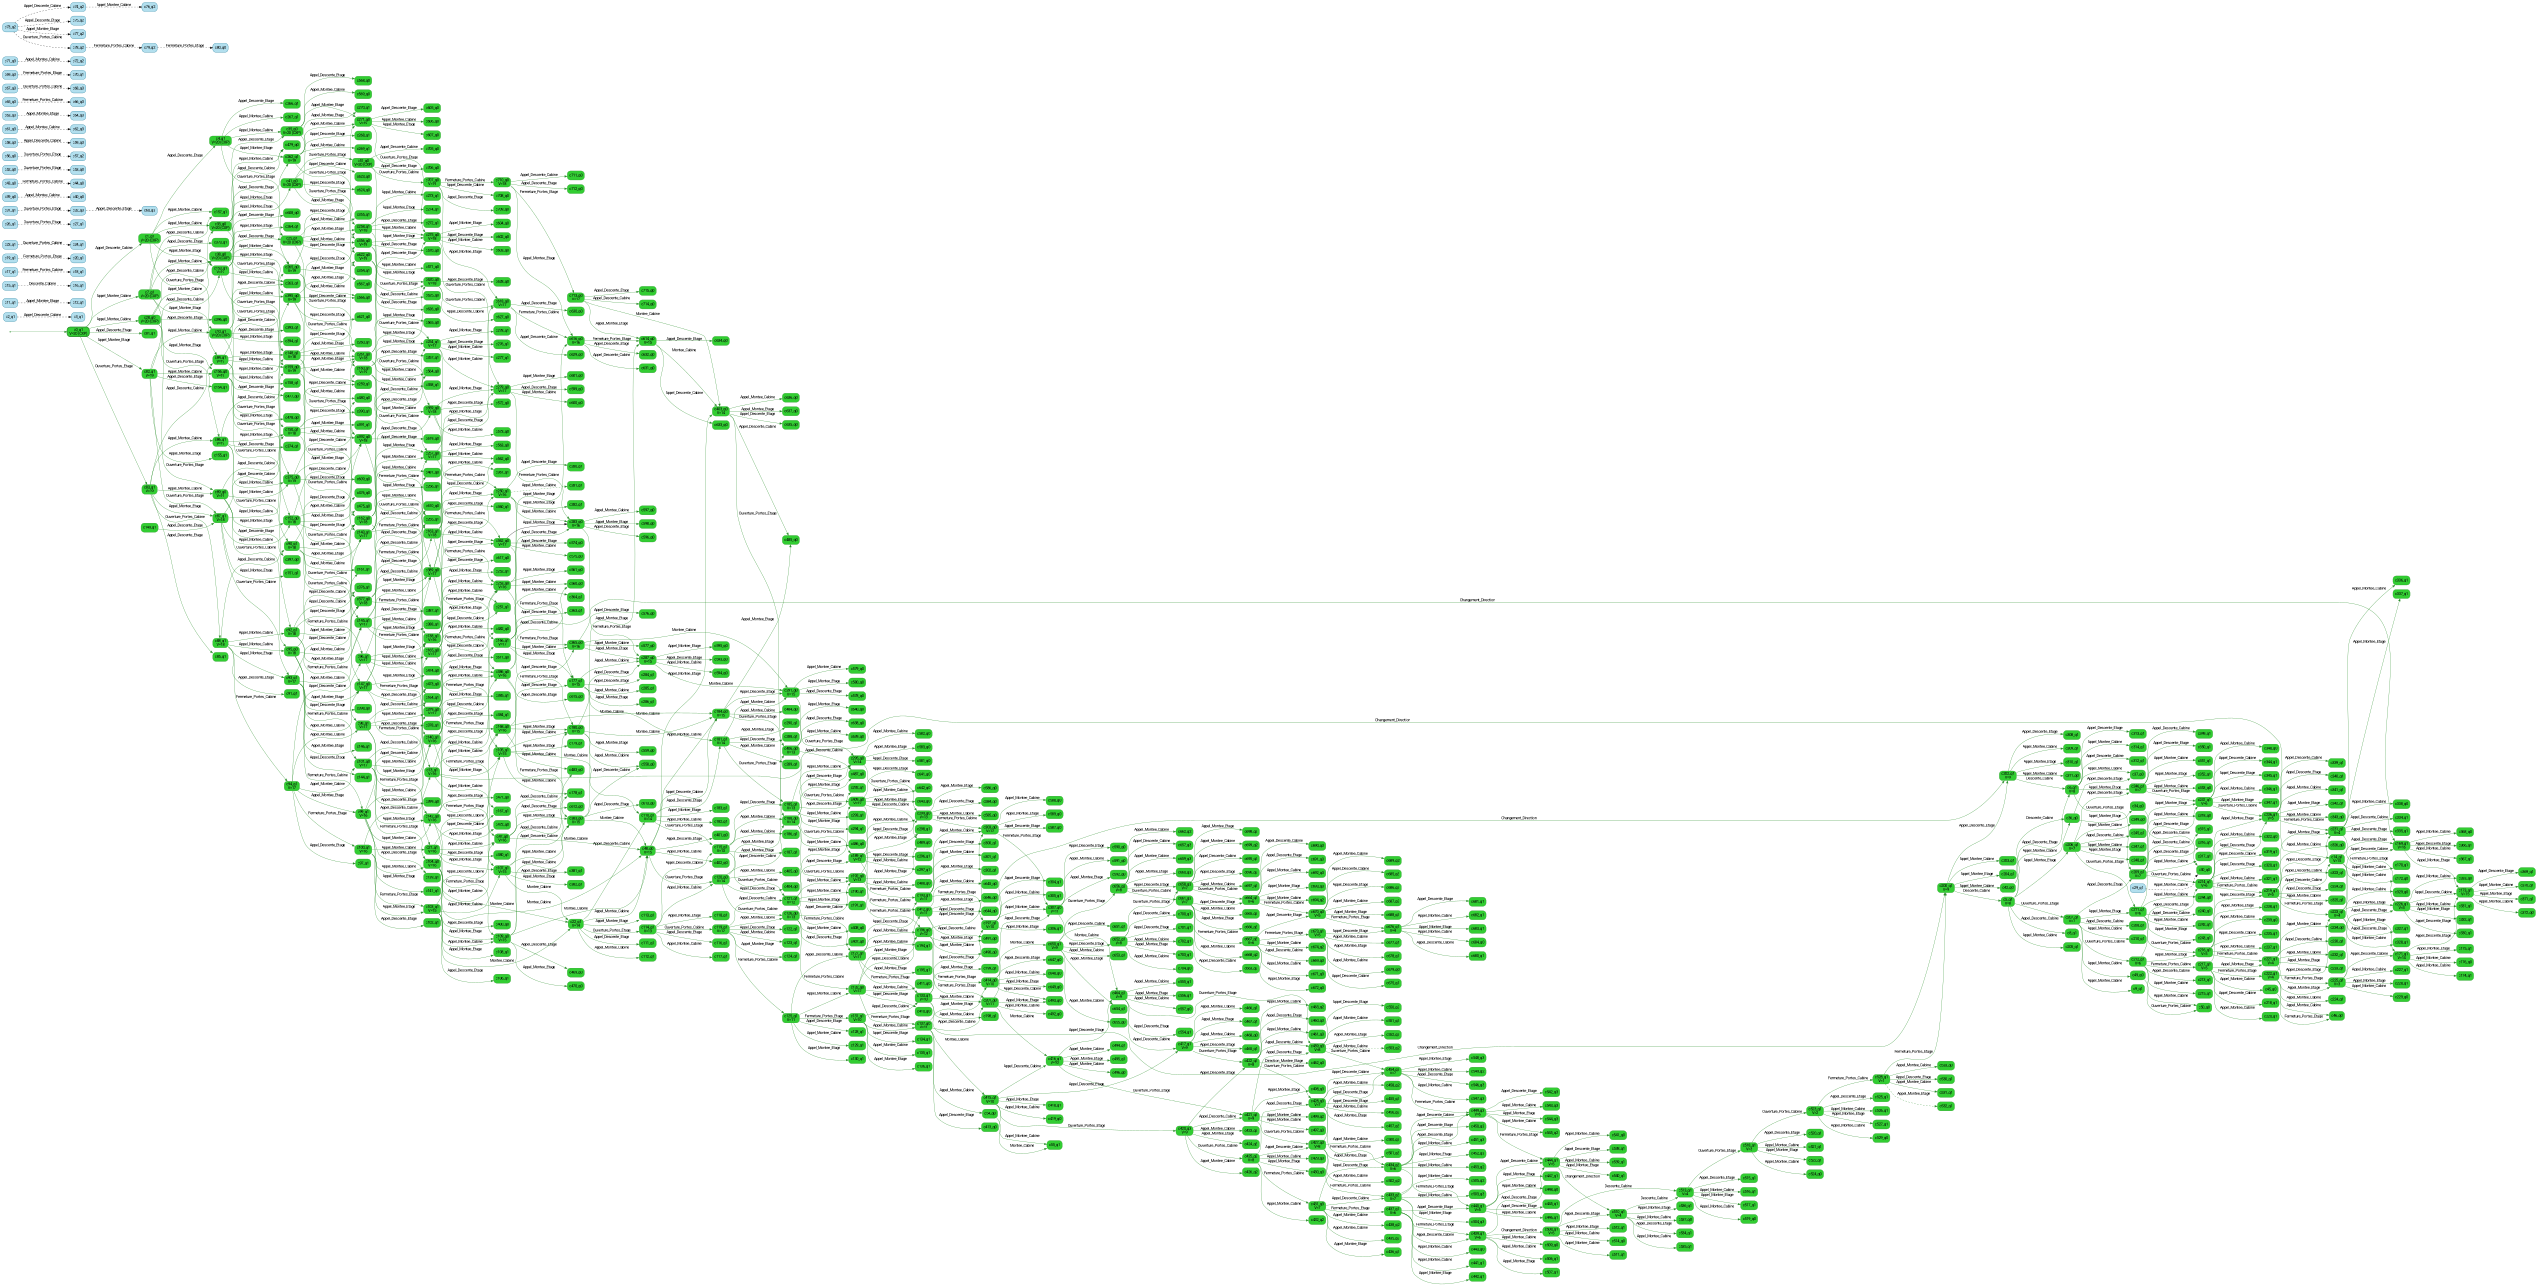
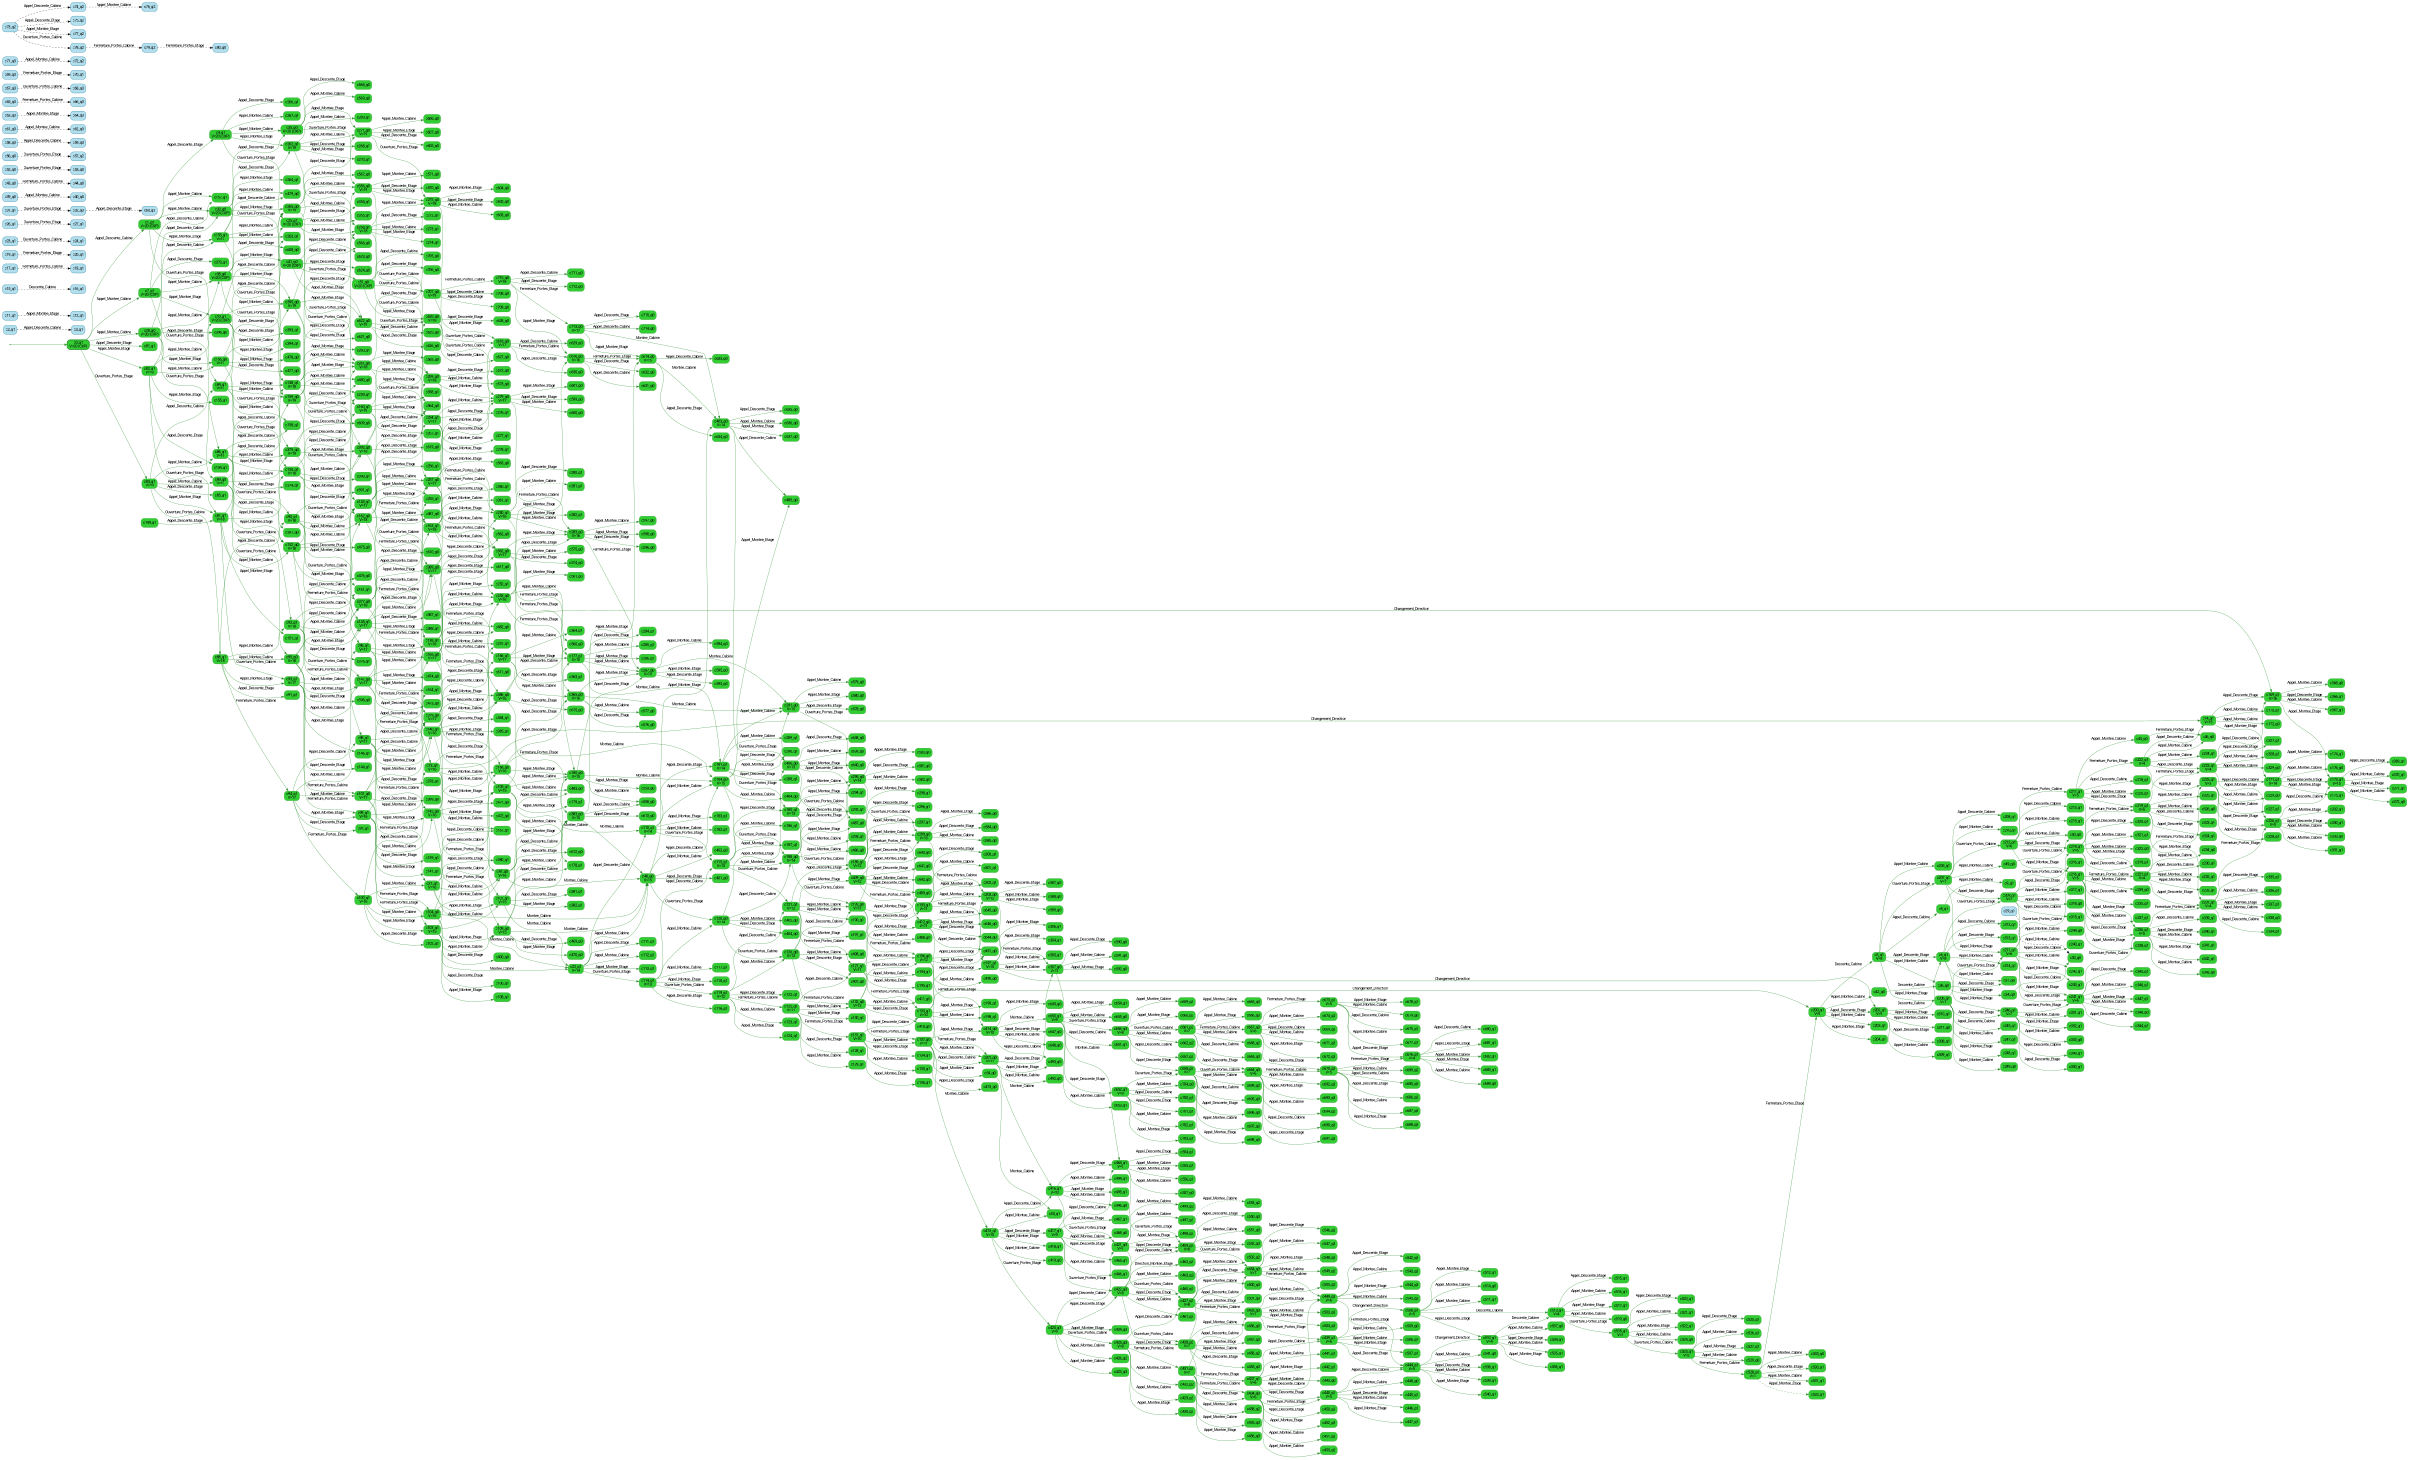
(534, 526) -> (534, 537)
(1132, 1042) -> (1099, 1214)
